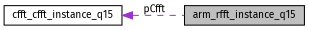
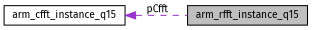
(63, 15) -> (65, 15)
